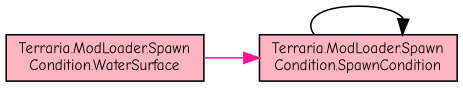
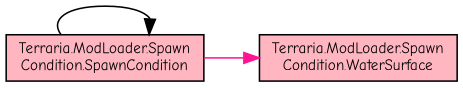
(224, 58) -> (224, 58)
